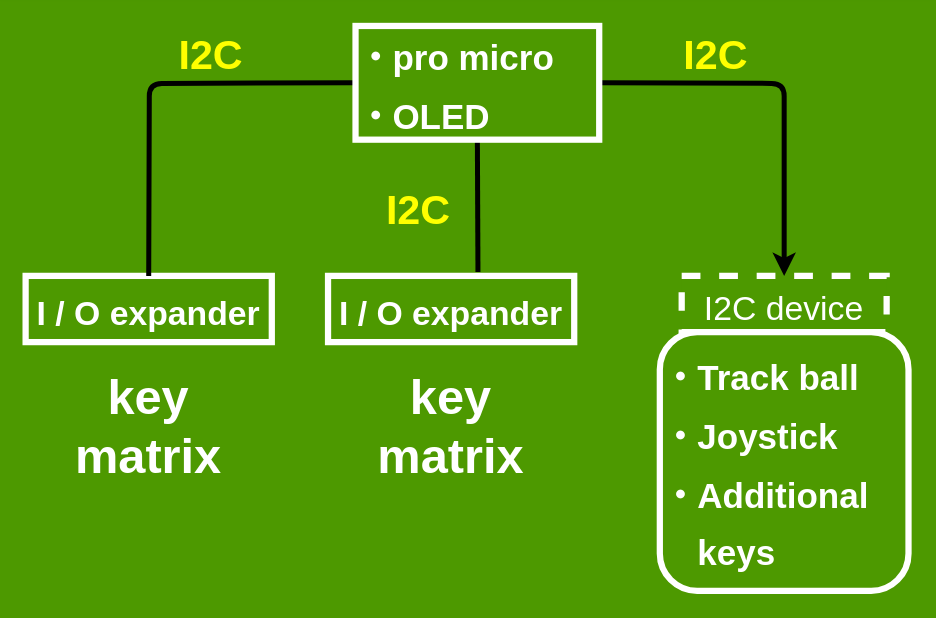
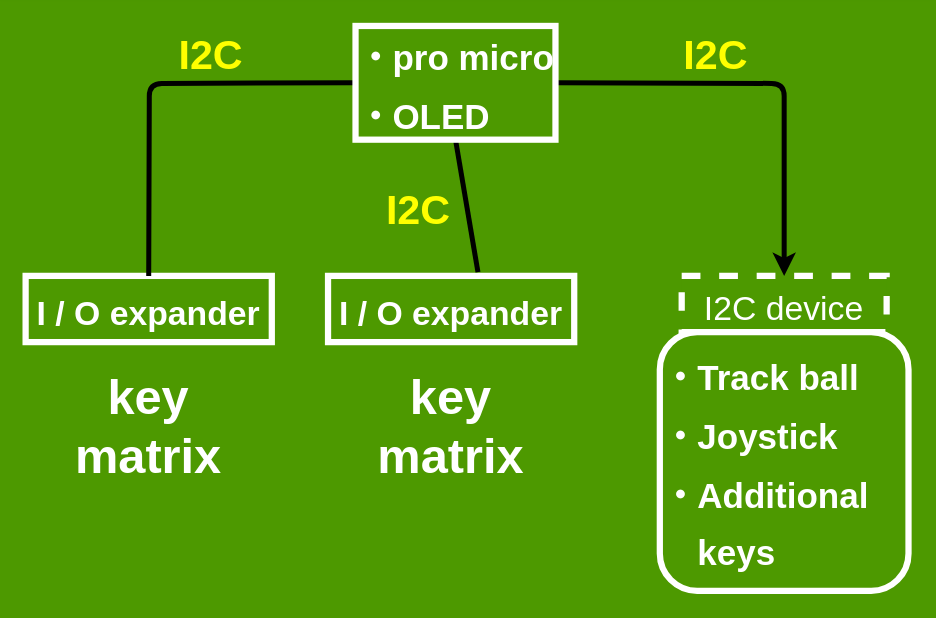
(478, 83) -> (456, 83)
